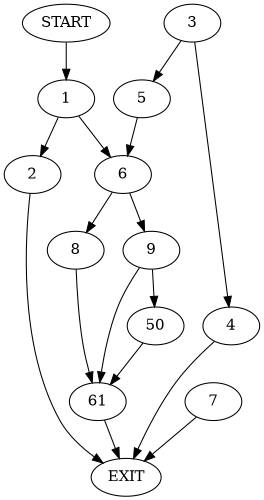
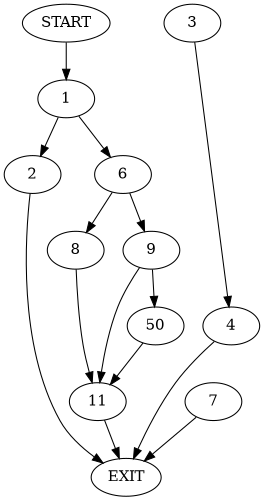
(142, 99) -> none
(98, 402) -> (98, 402)
